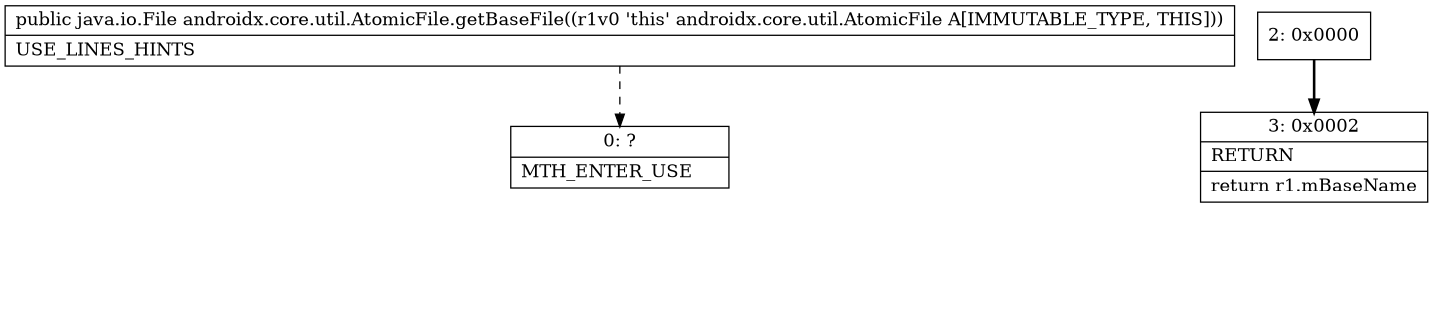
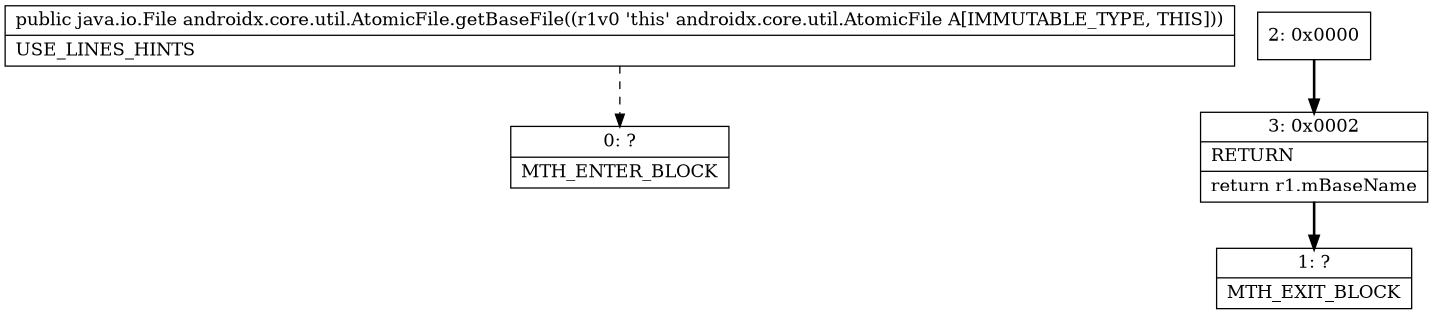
(607, 172) -> (620, 172)
none -> (1314, 278)
